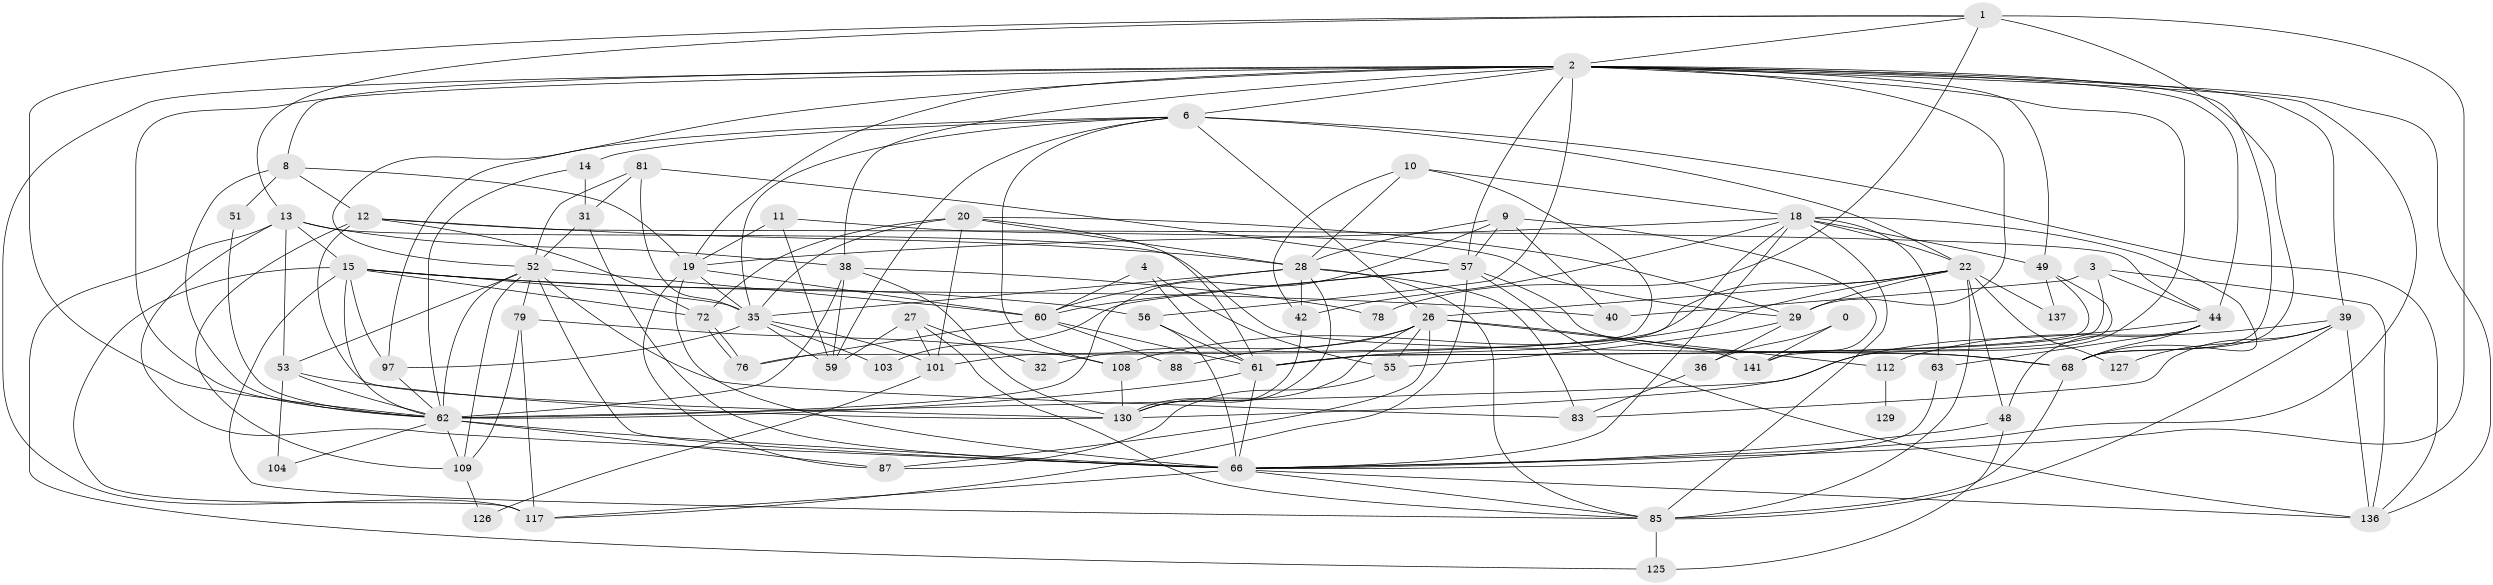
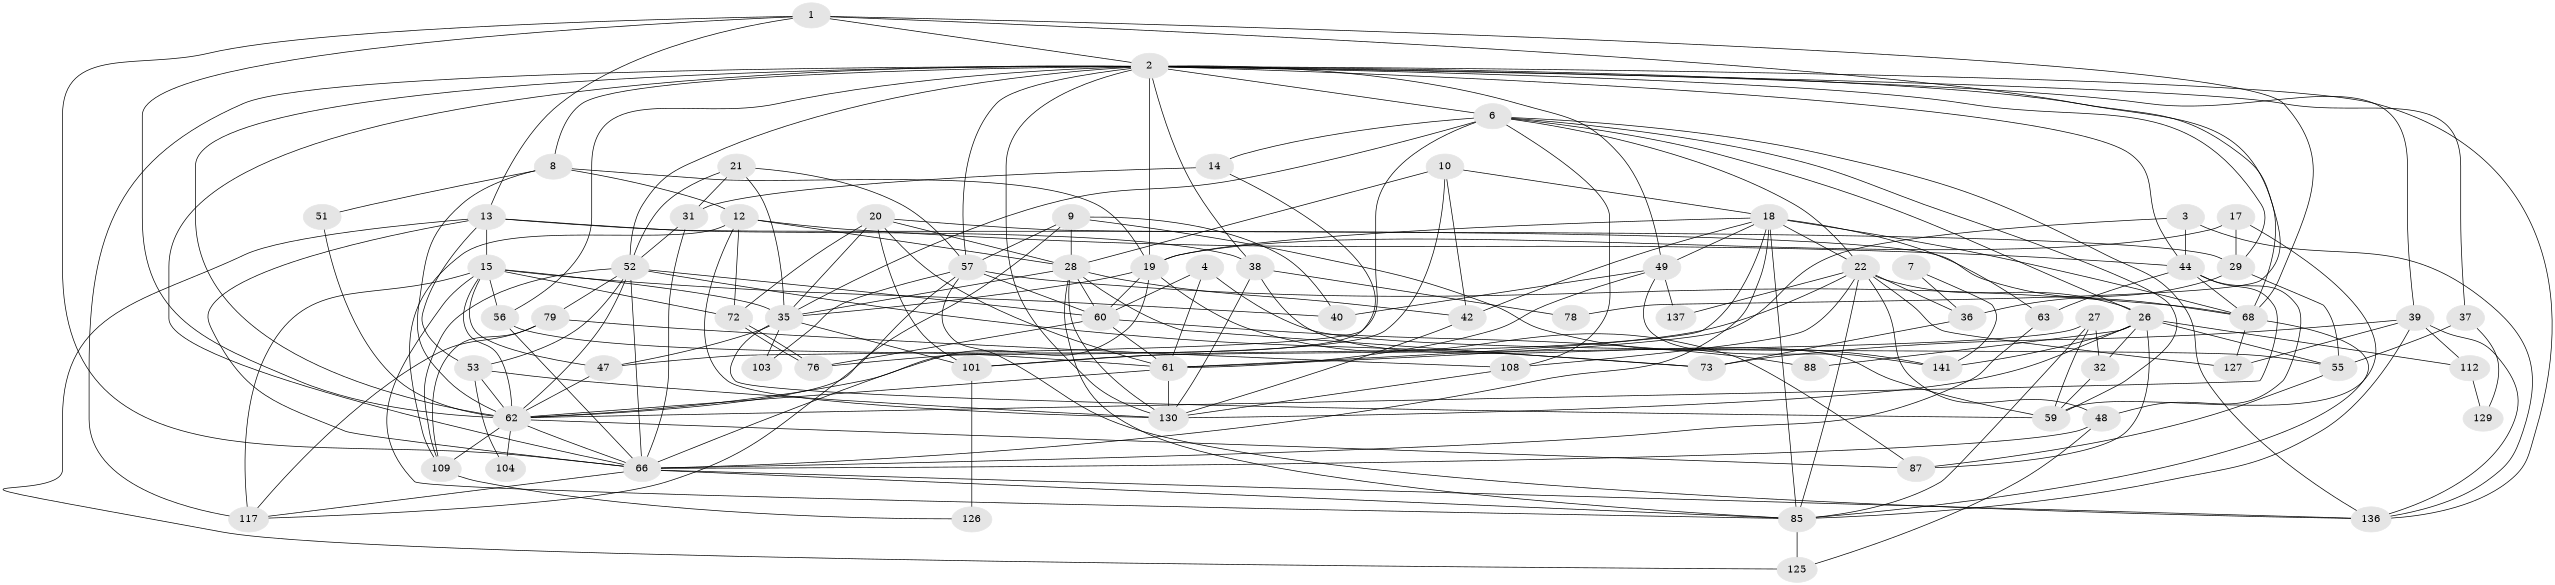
(643, 167) -> (737, 167)
(779, 217) -> (2236, 217)
(1875, 289) -> (1919, 295)
(1889, 296) -> (1514, 290)
(1846, 318) -> (1911, 267)
none -> (2466, 318)
none -> (2240, 347)
(388, 368) -> (604, 368)
none -> (2076, 393)
(679, 398) -> none
(1578, 419) -> (1707, 368)
(1245, 430) -> (1169, 393)
